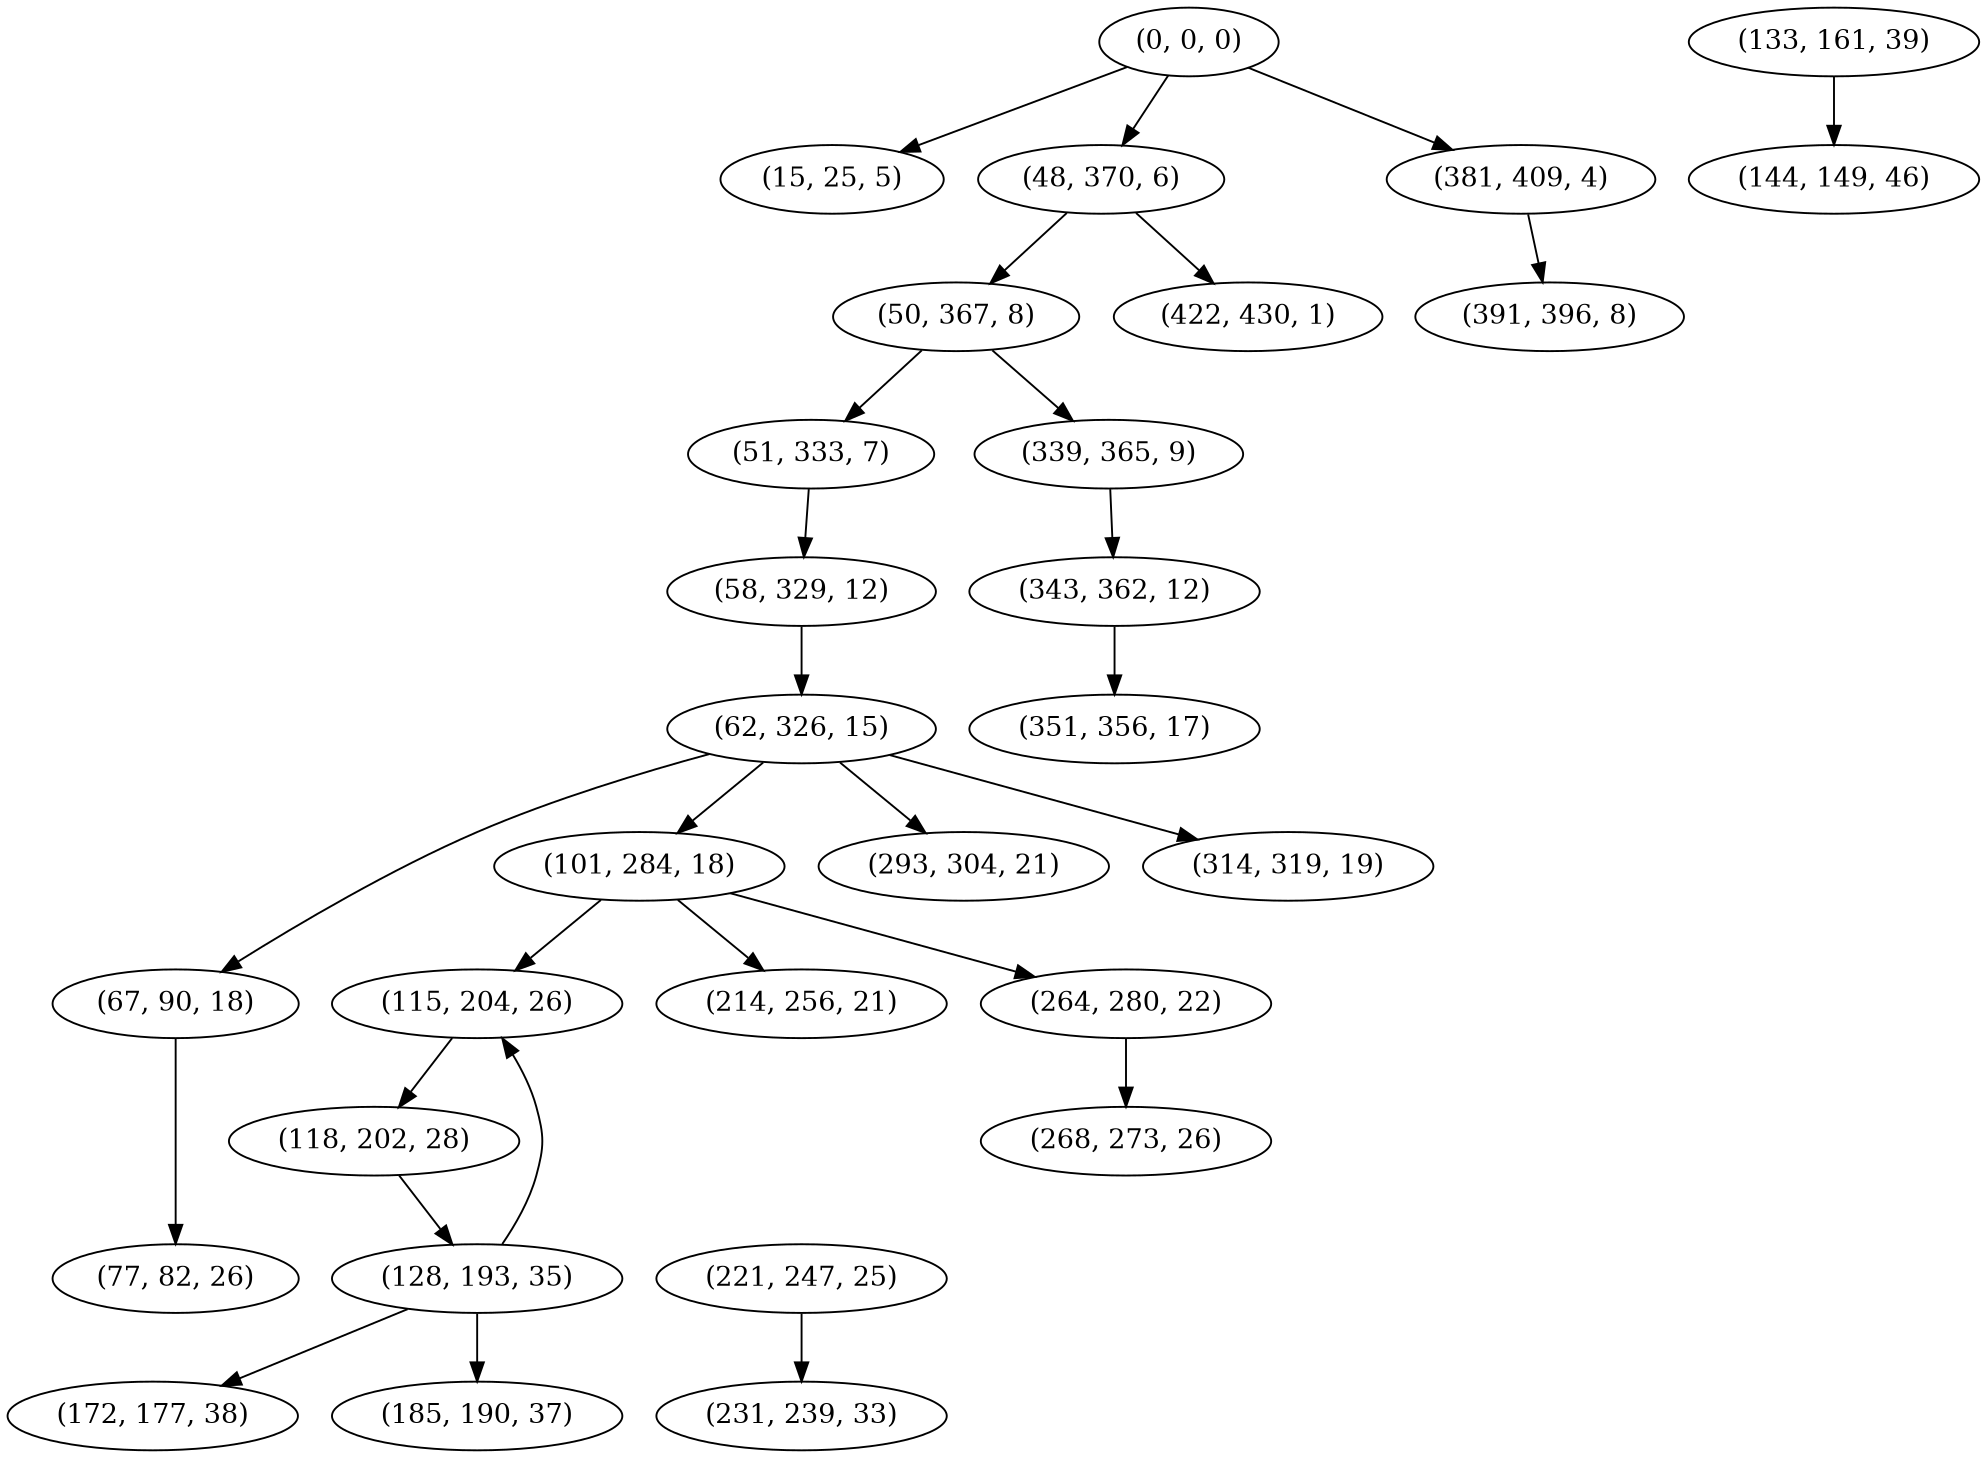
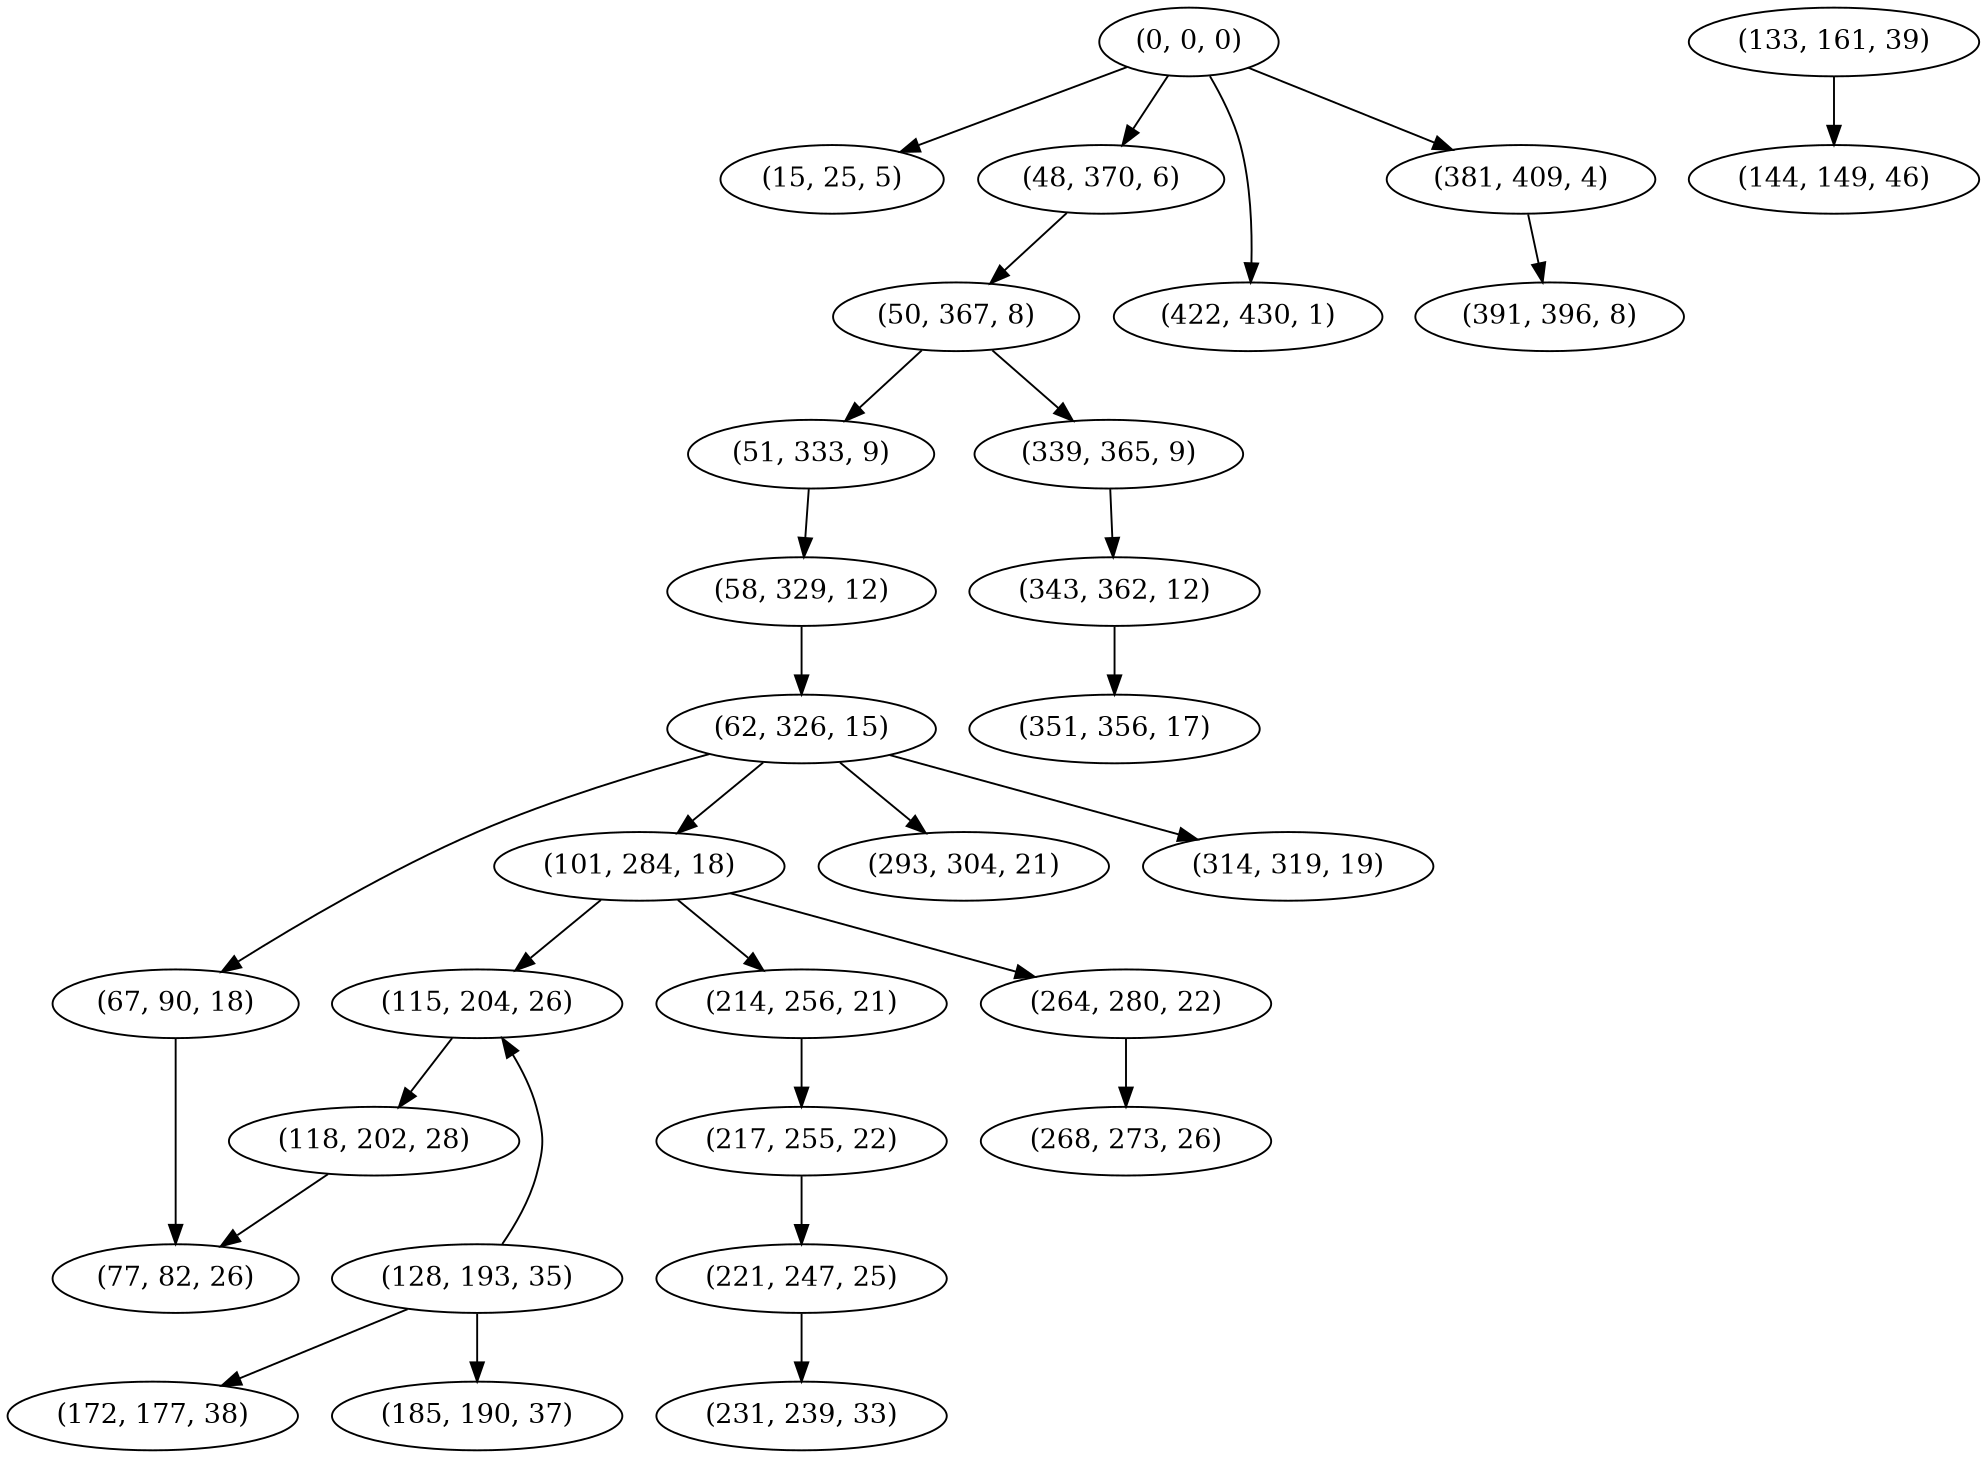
(1168, 242) -> (1245, 166)
(811, 454) -> (811, 454)
none -> (802, 1141)
(420, 1202) -> (283, 1205)
